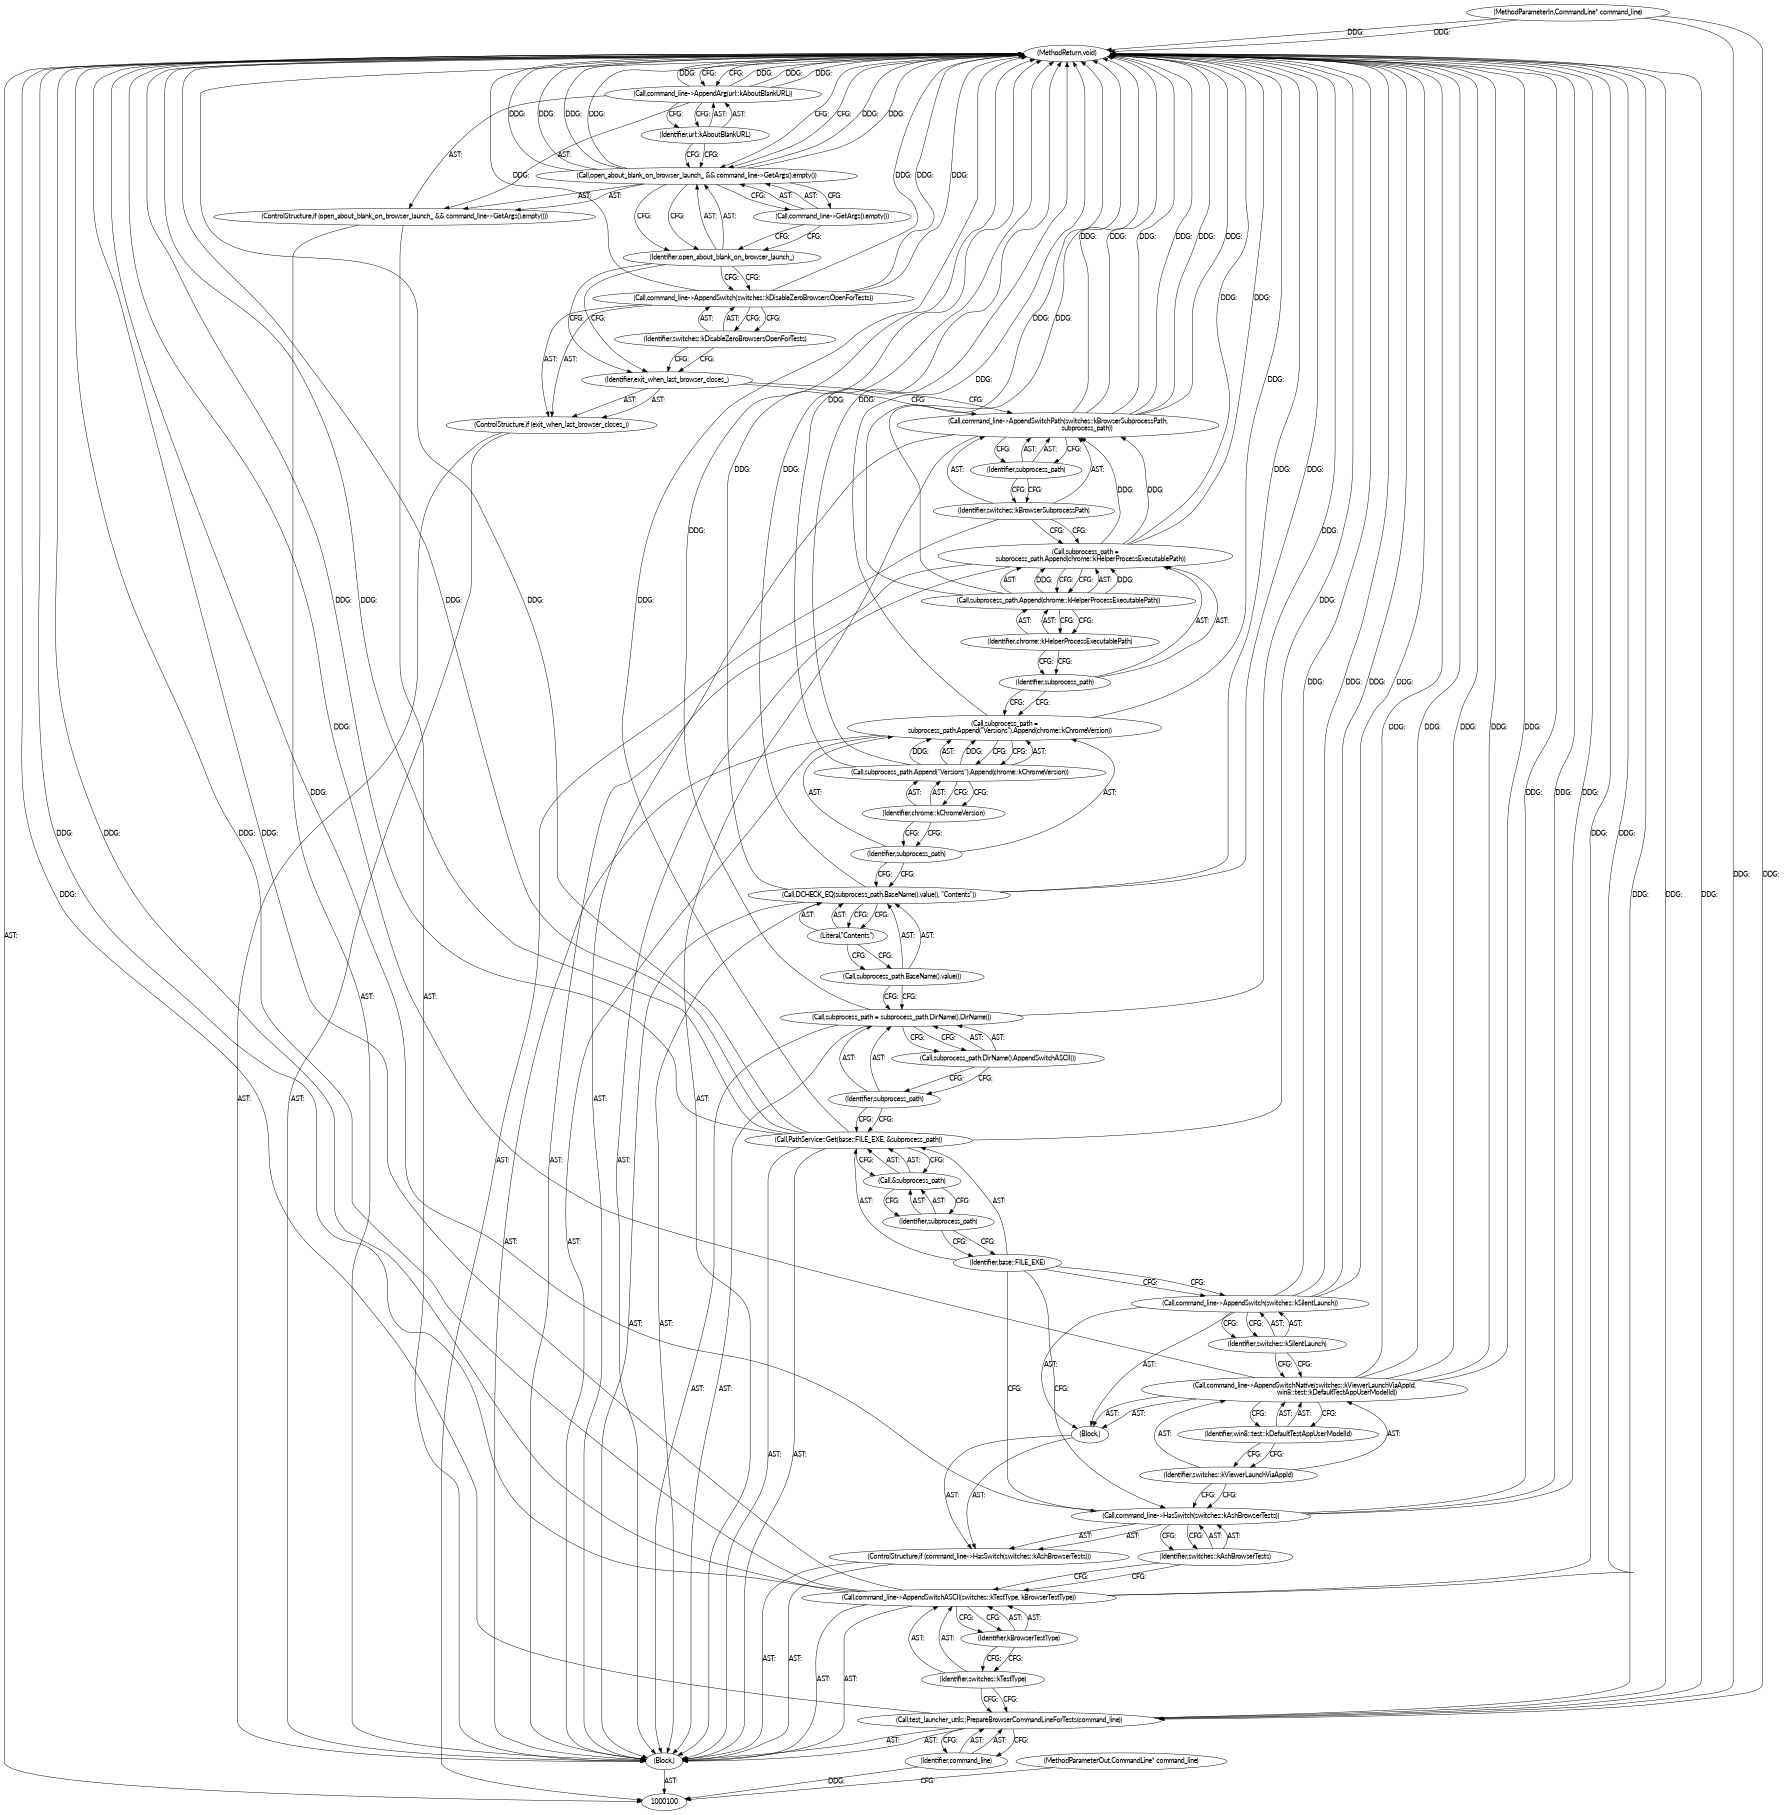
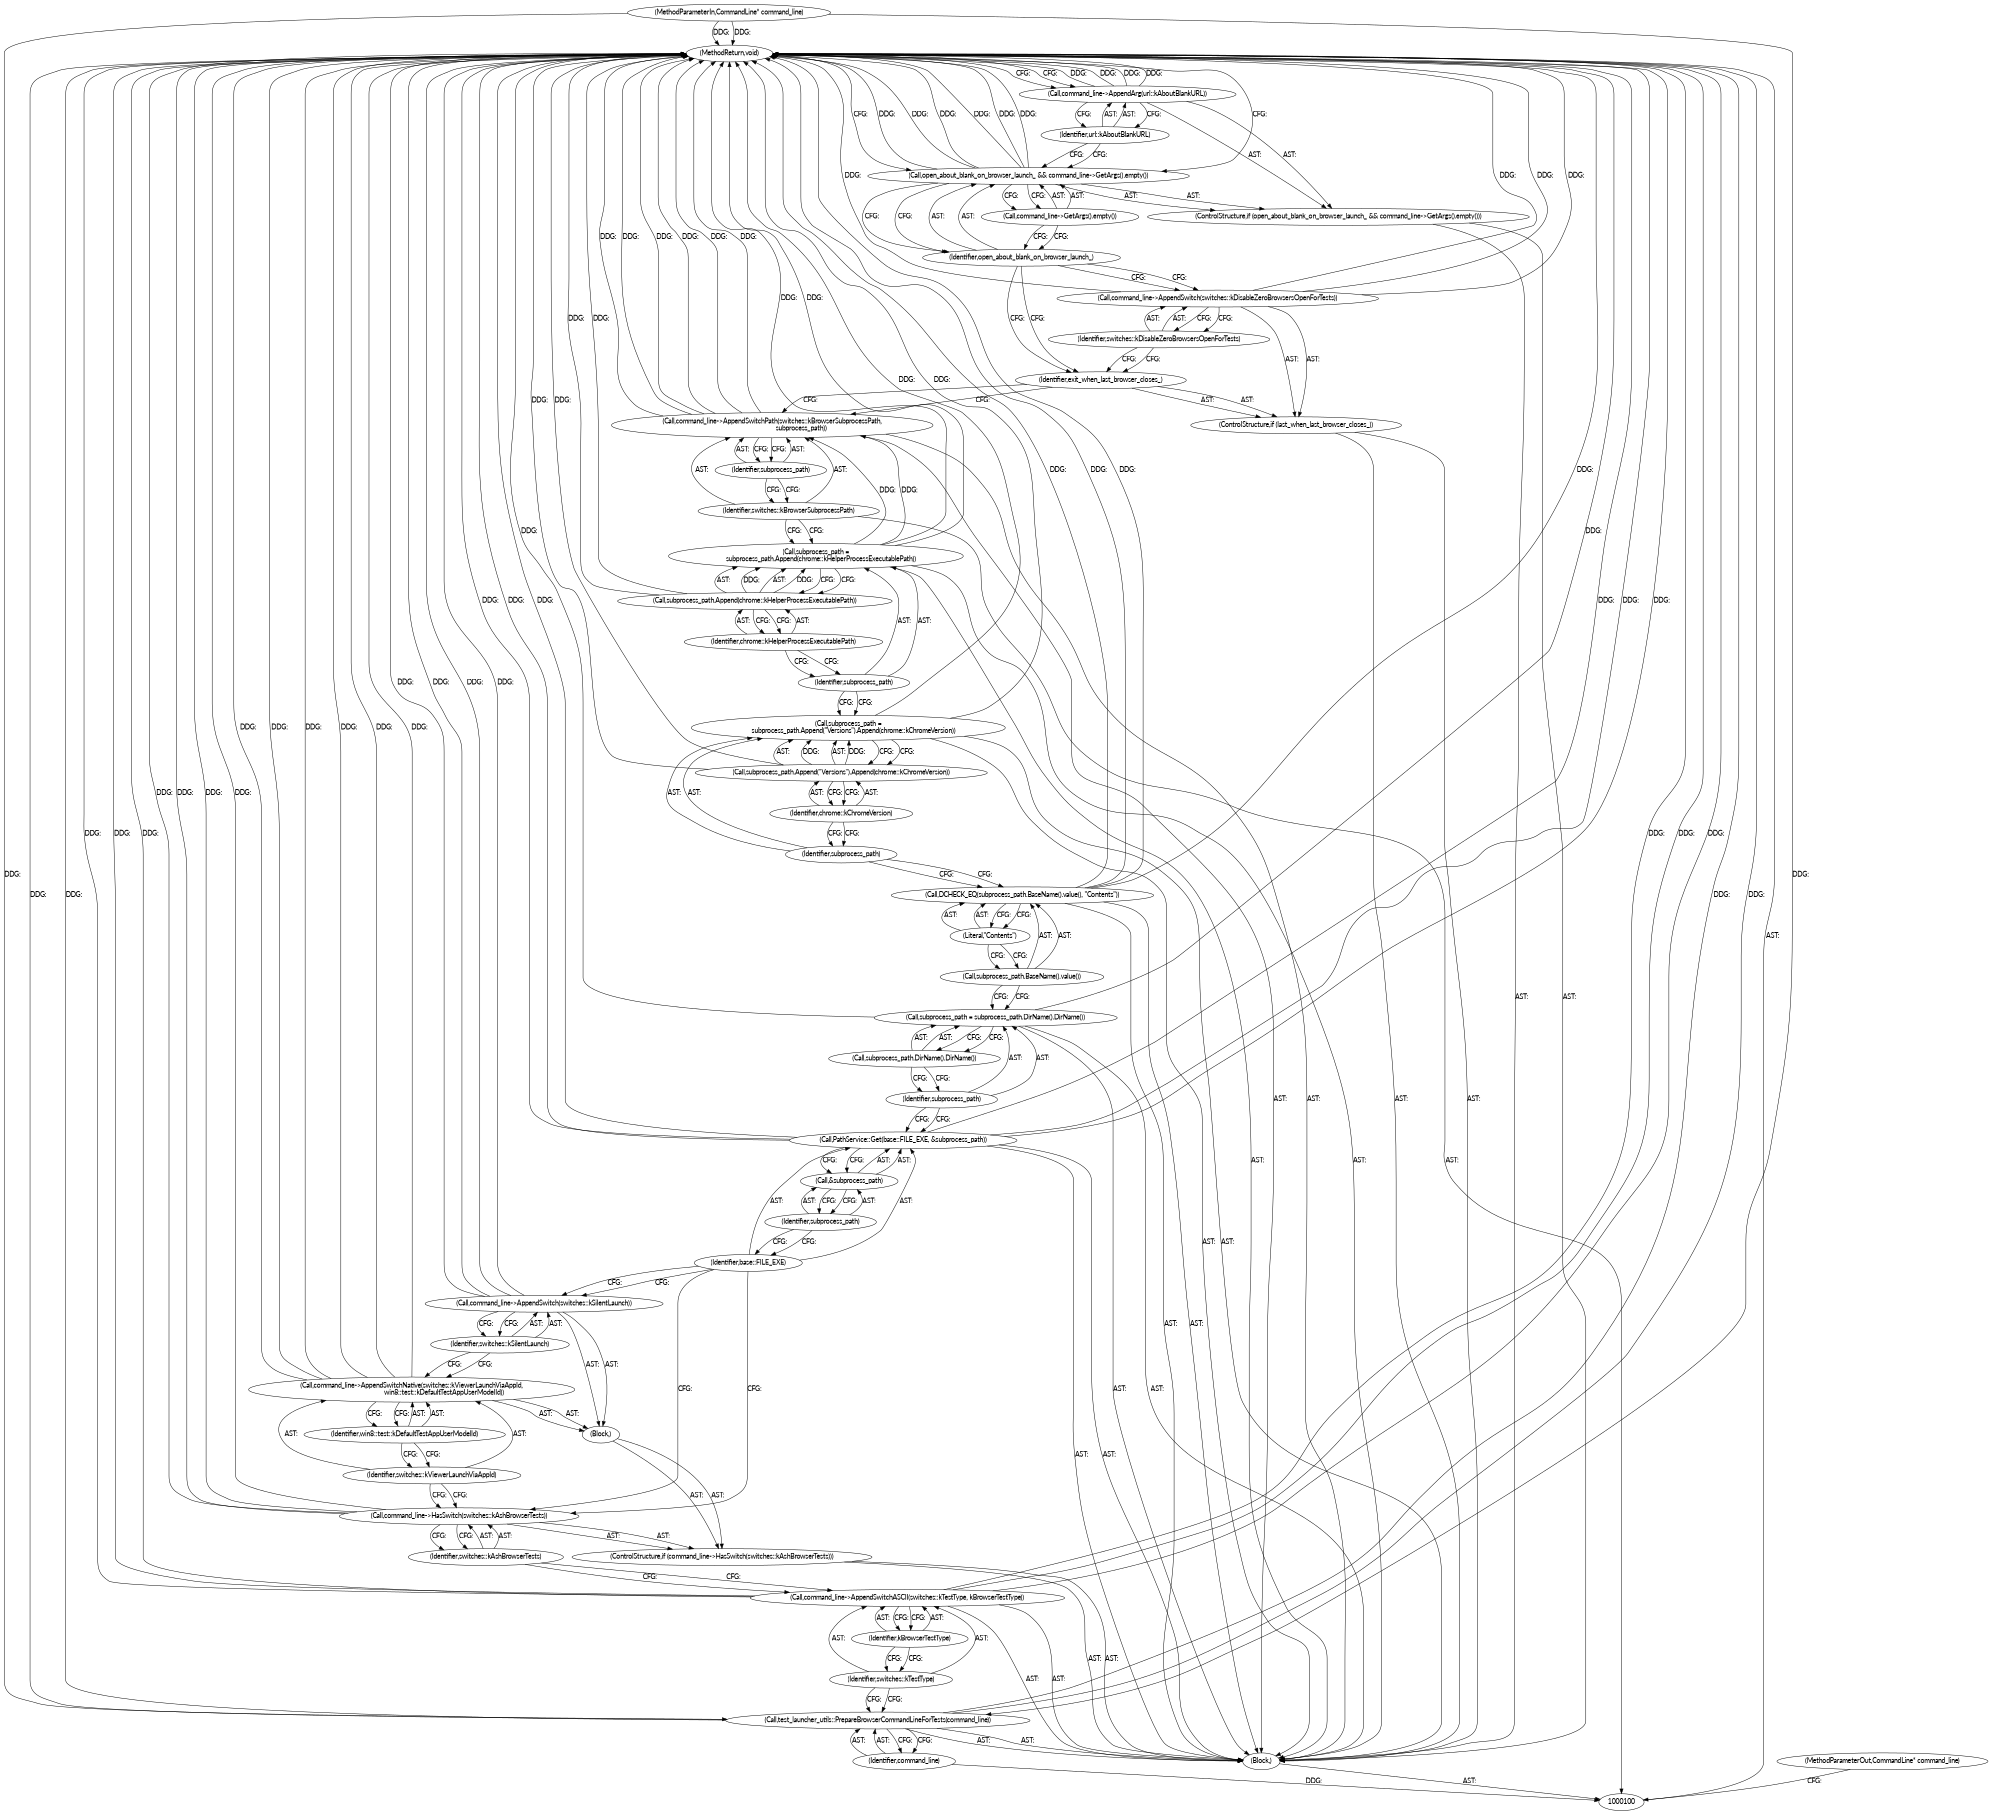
(552, 425) -> (1296, 425)
(4, 730) -> (1774, 490)
(998, 1059) -> (914, 1059)
